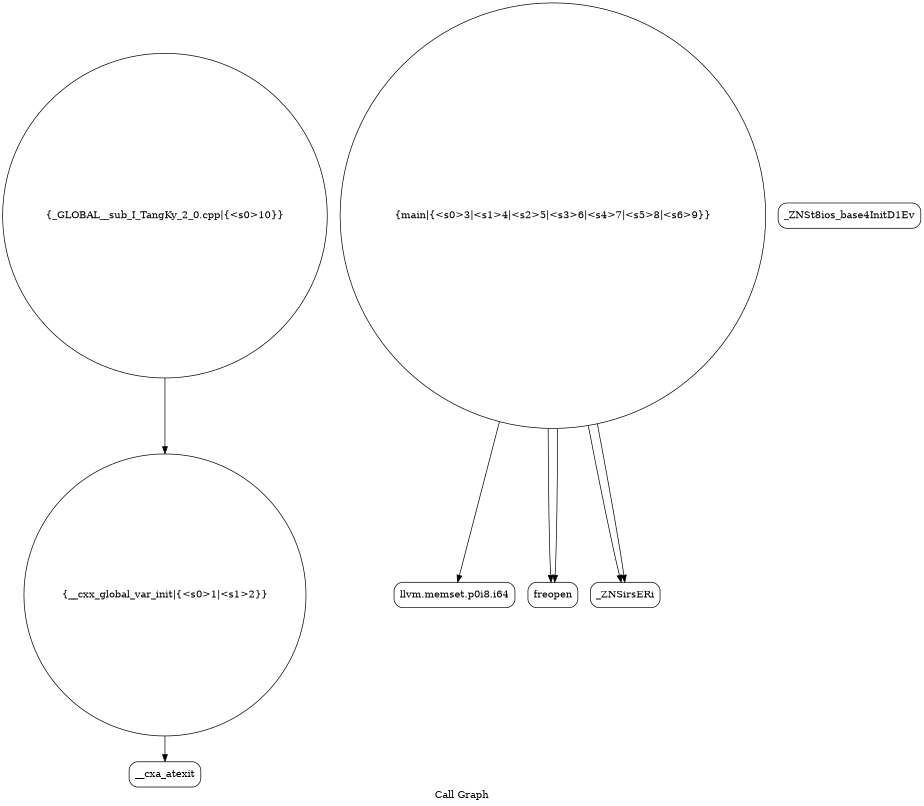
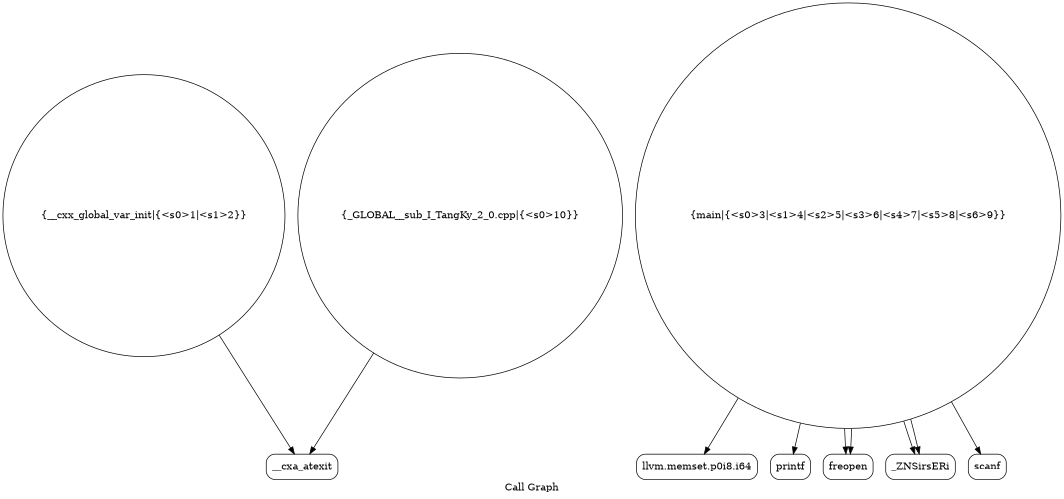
(849, 216) -> none
(165, 412) -> (344, 400)
none -> (790, 467)
none -> (987, 467)
